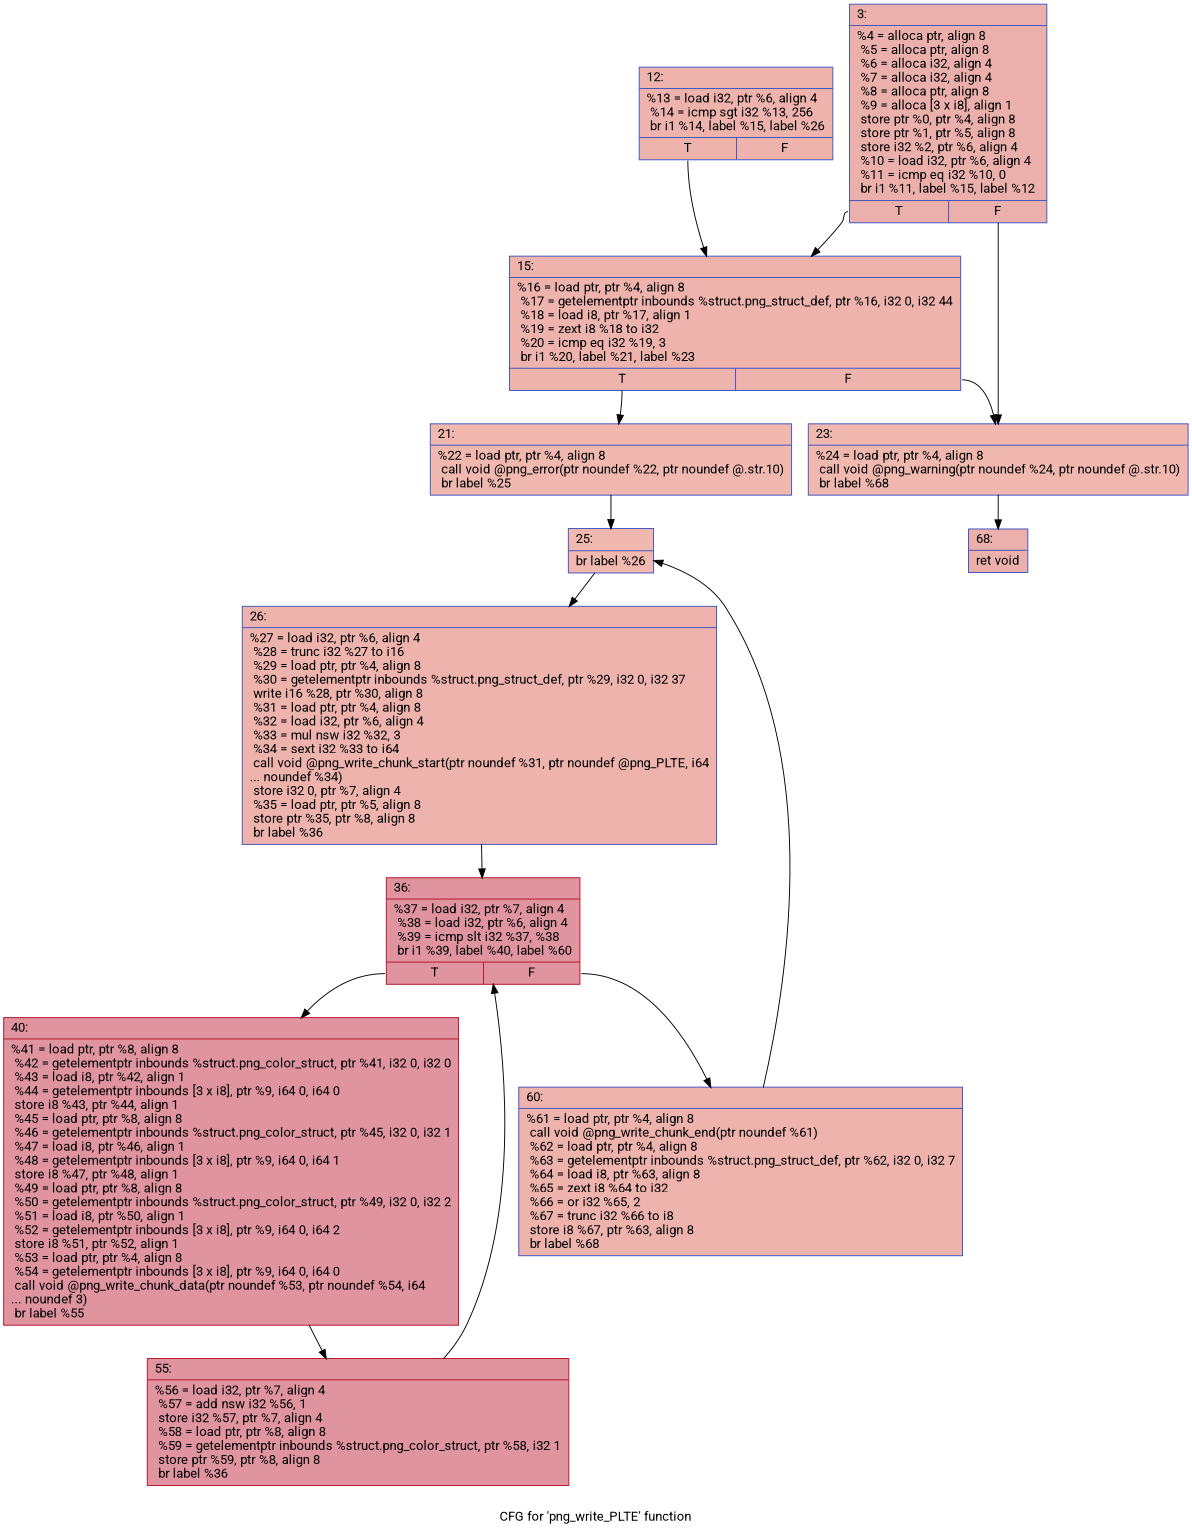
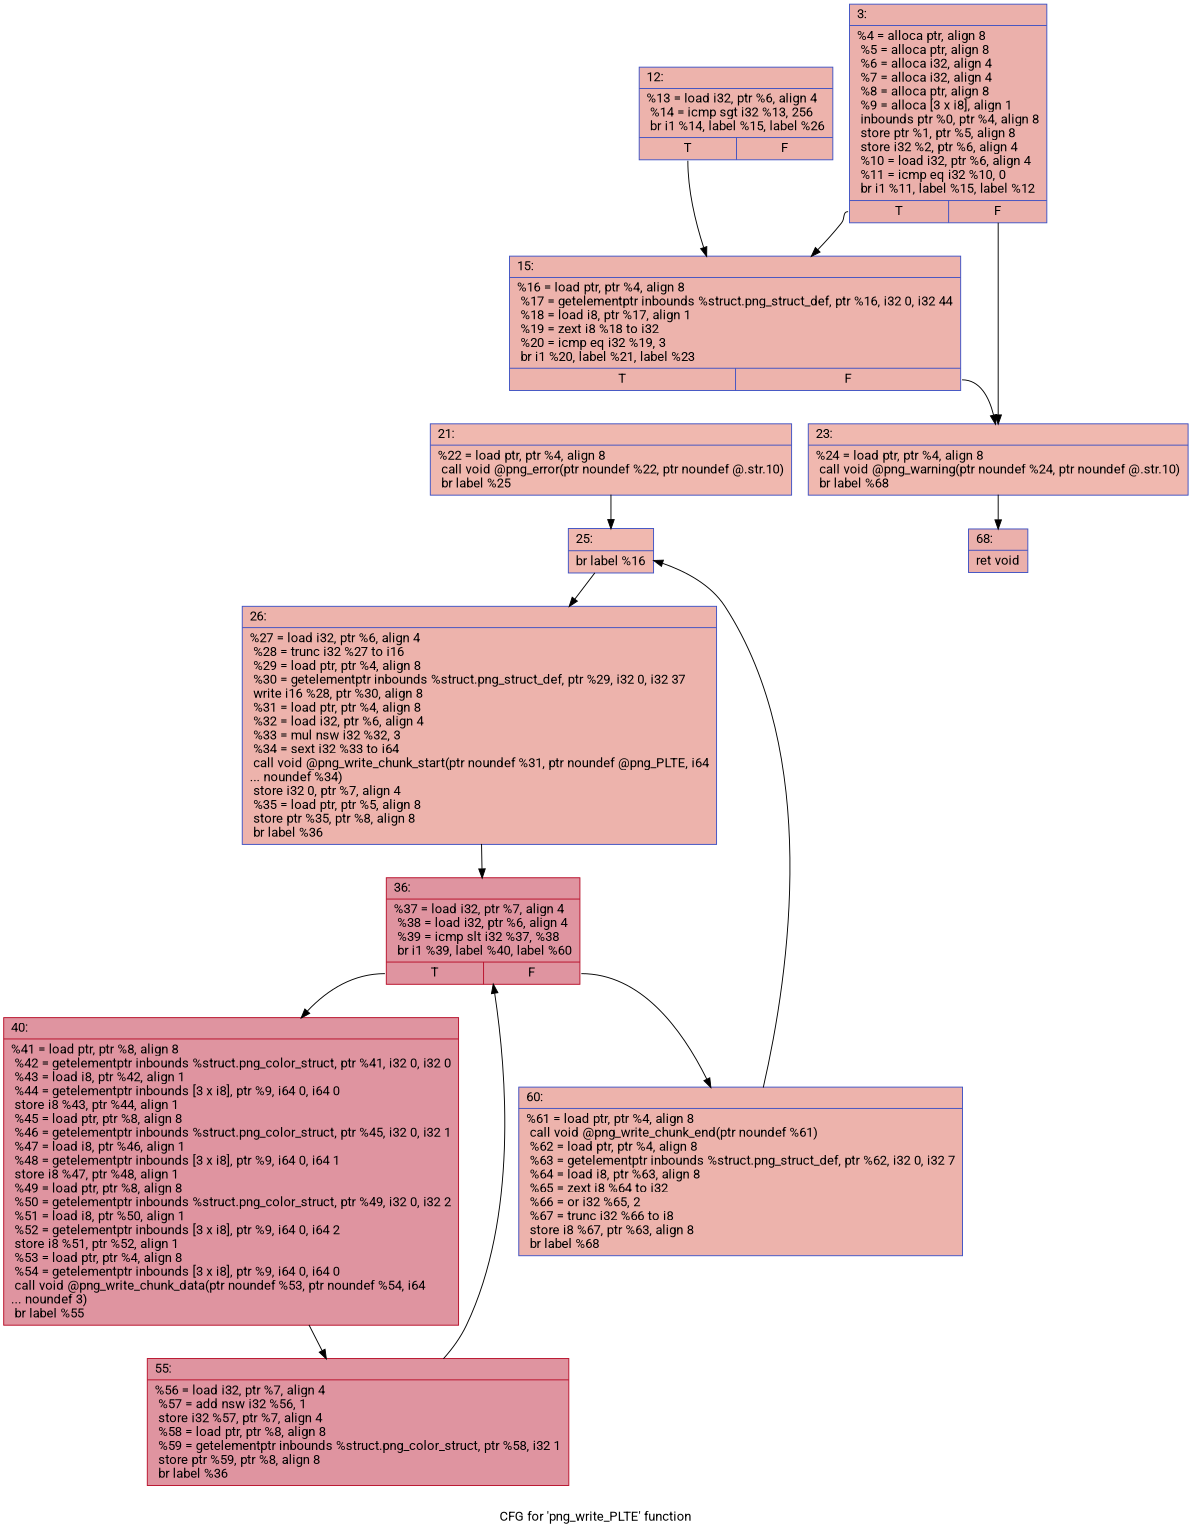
(937, 120) -> (948, 120)
(622, 403) -> none
(611, 561) -> (611, 561)
